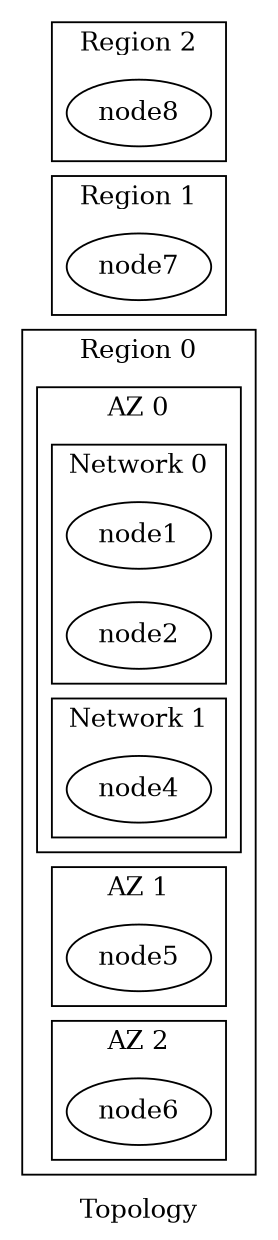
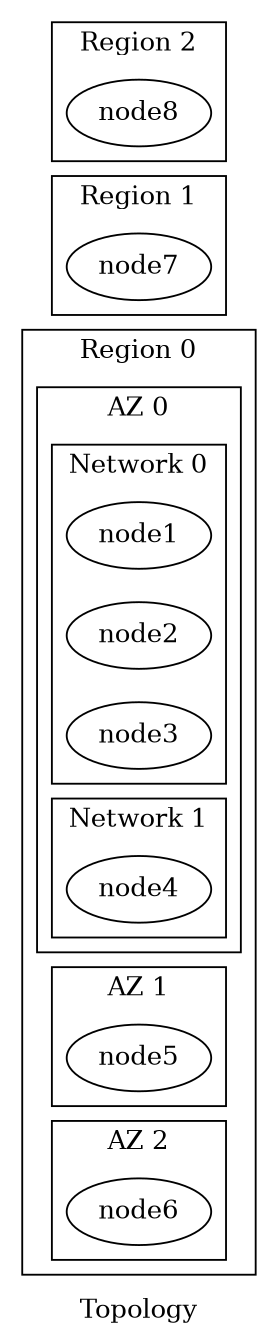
none -> (139, 736)
